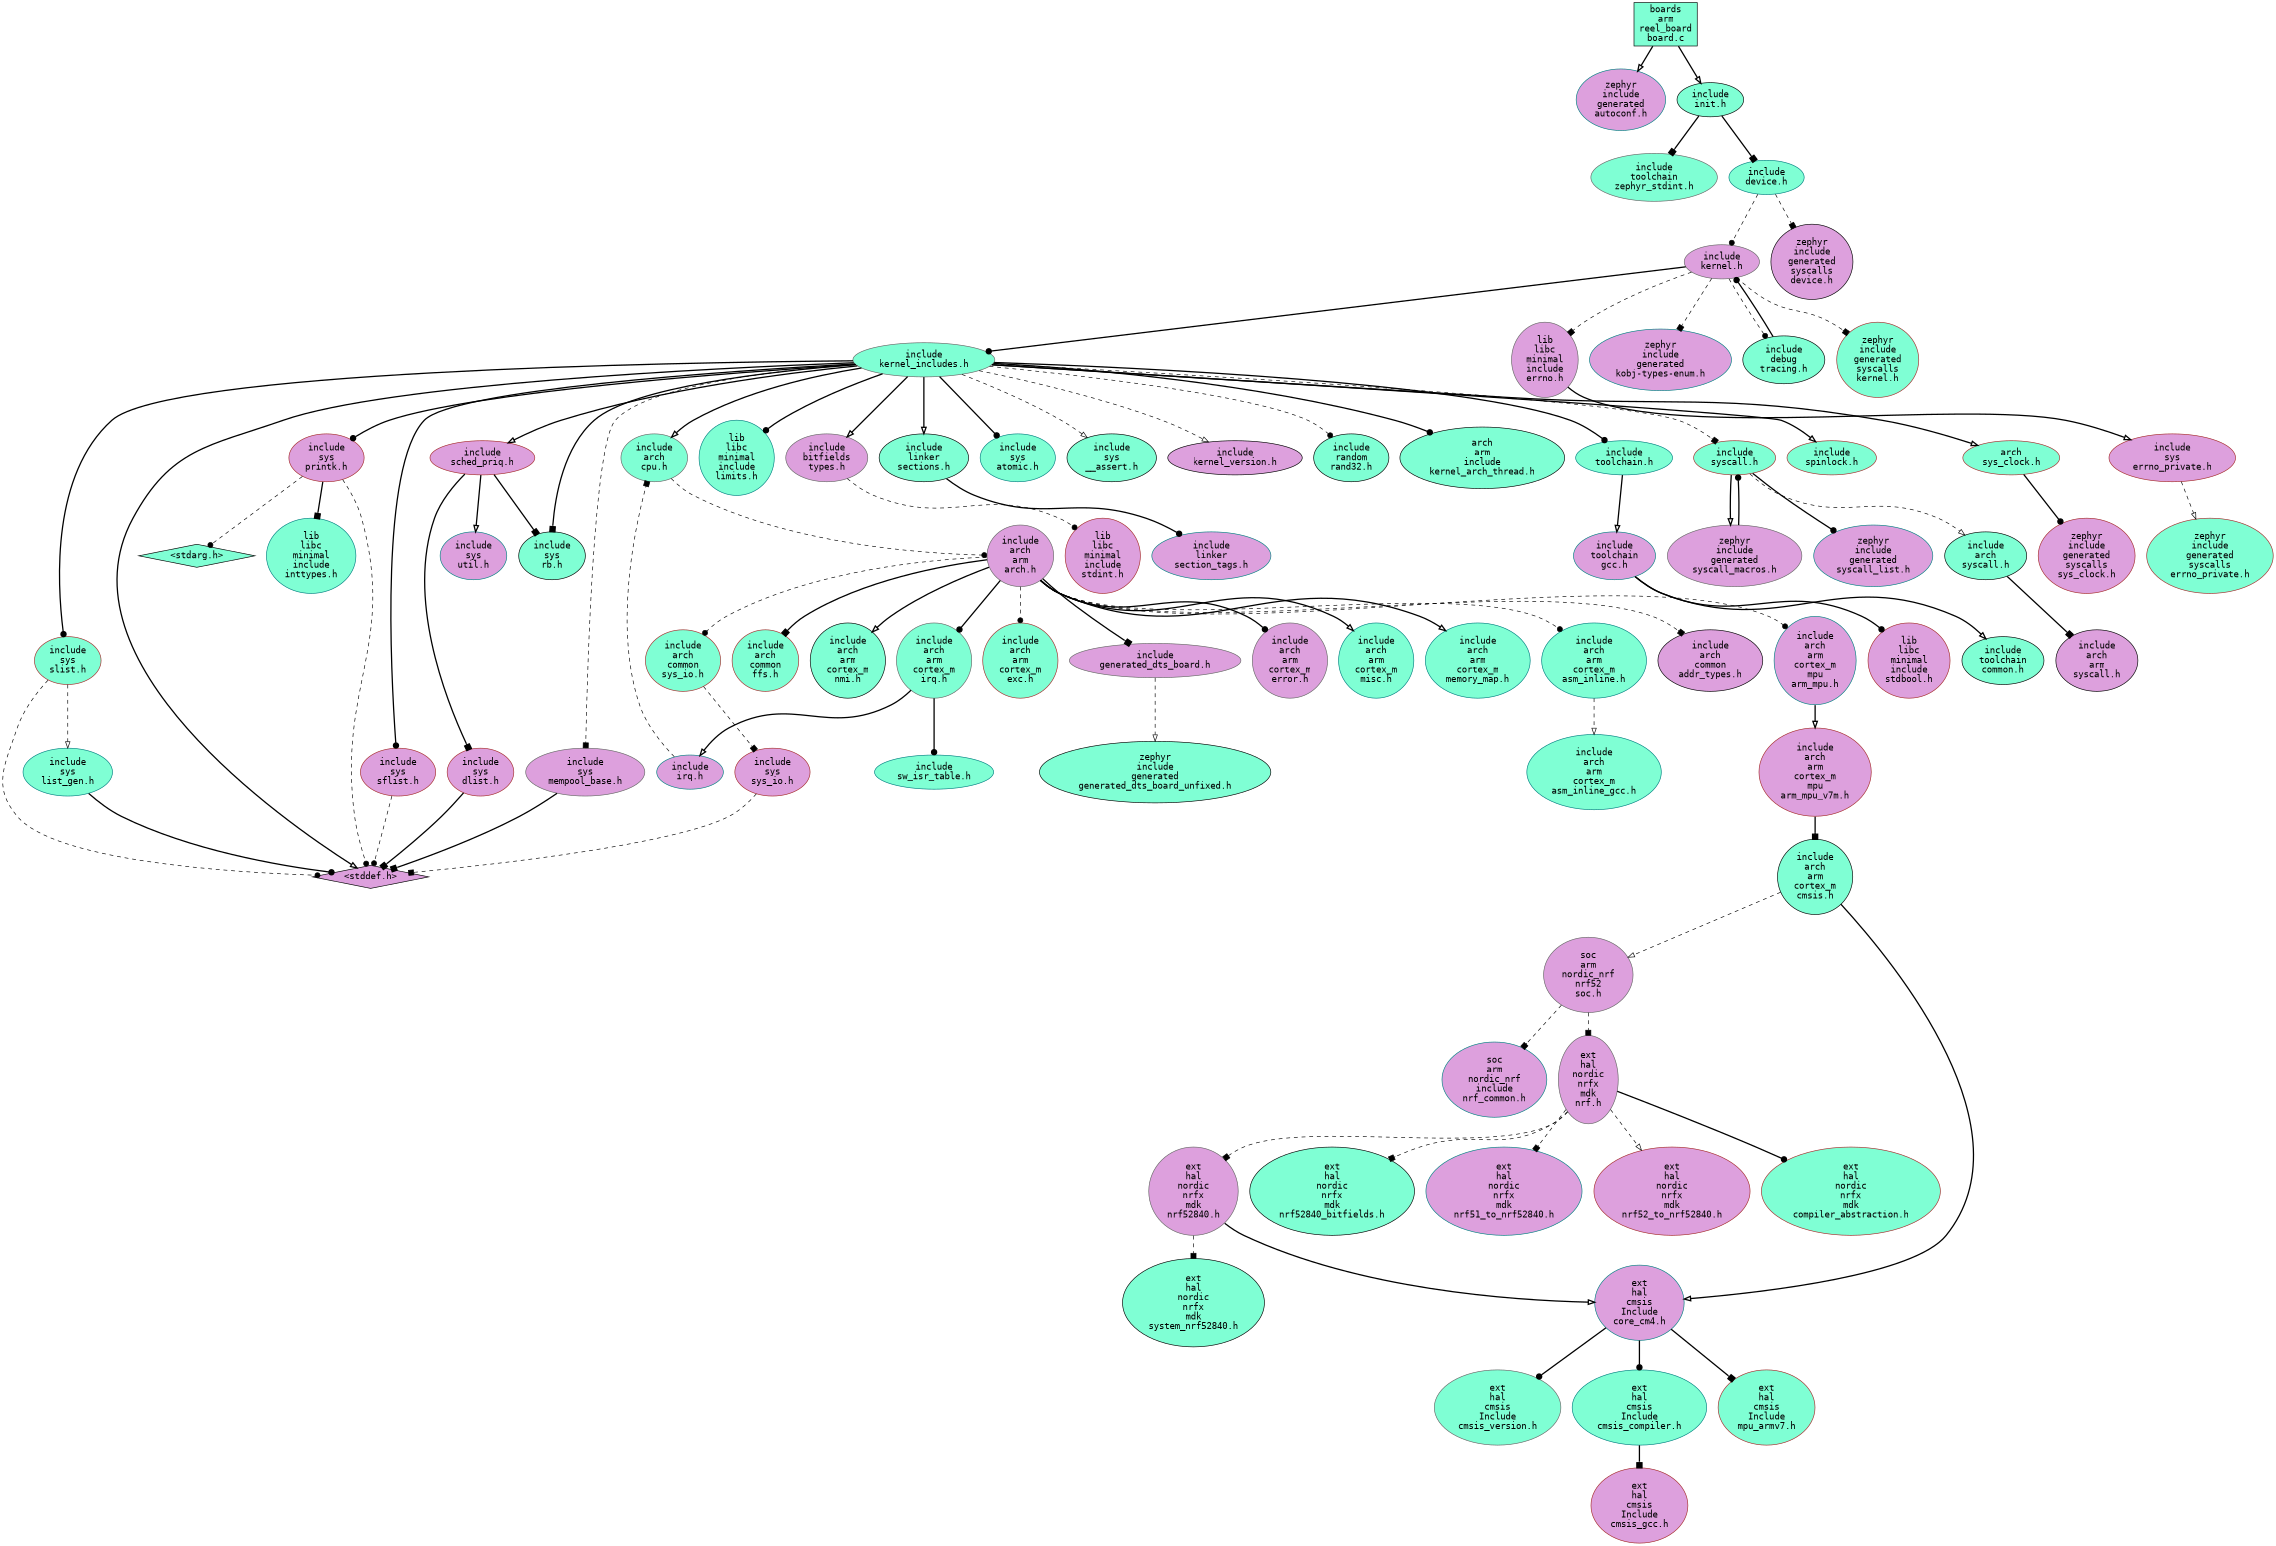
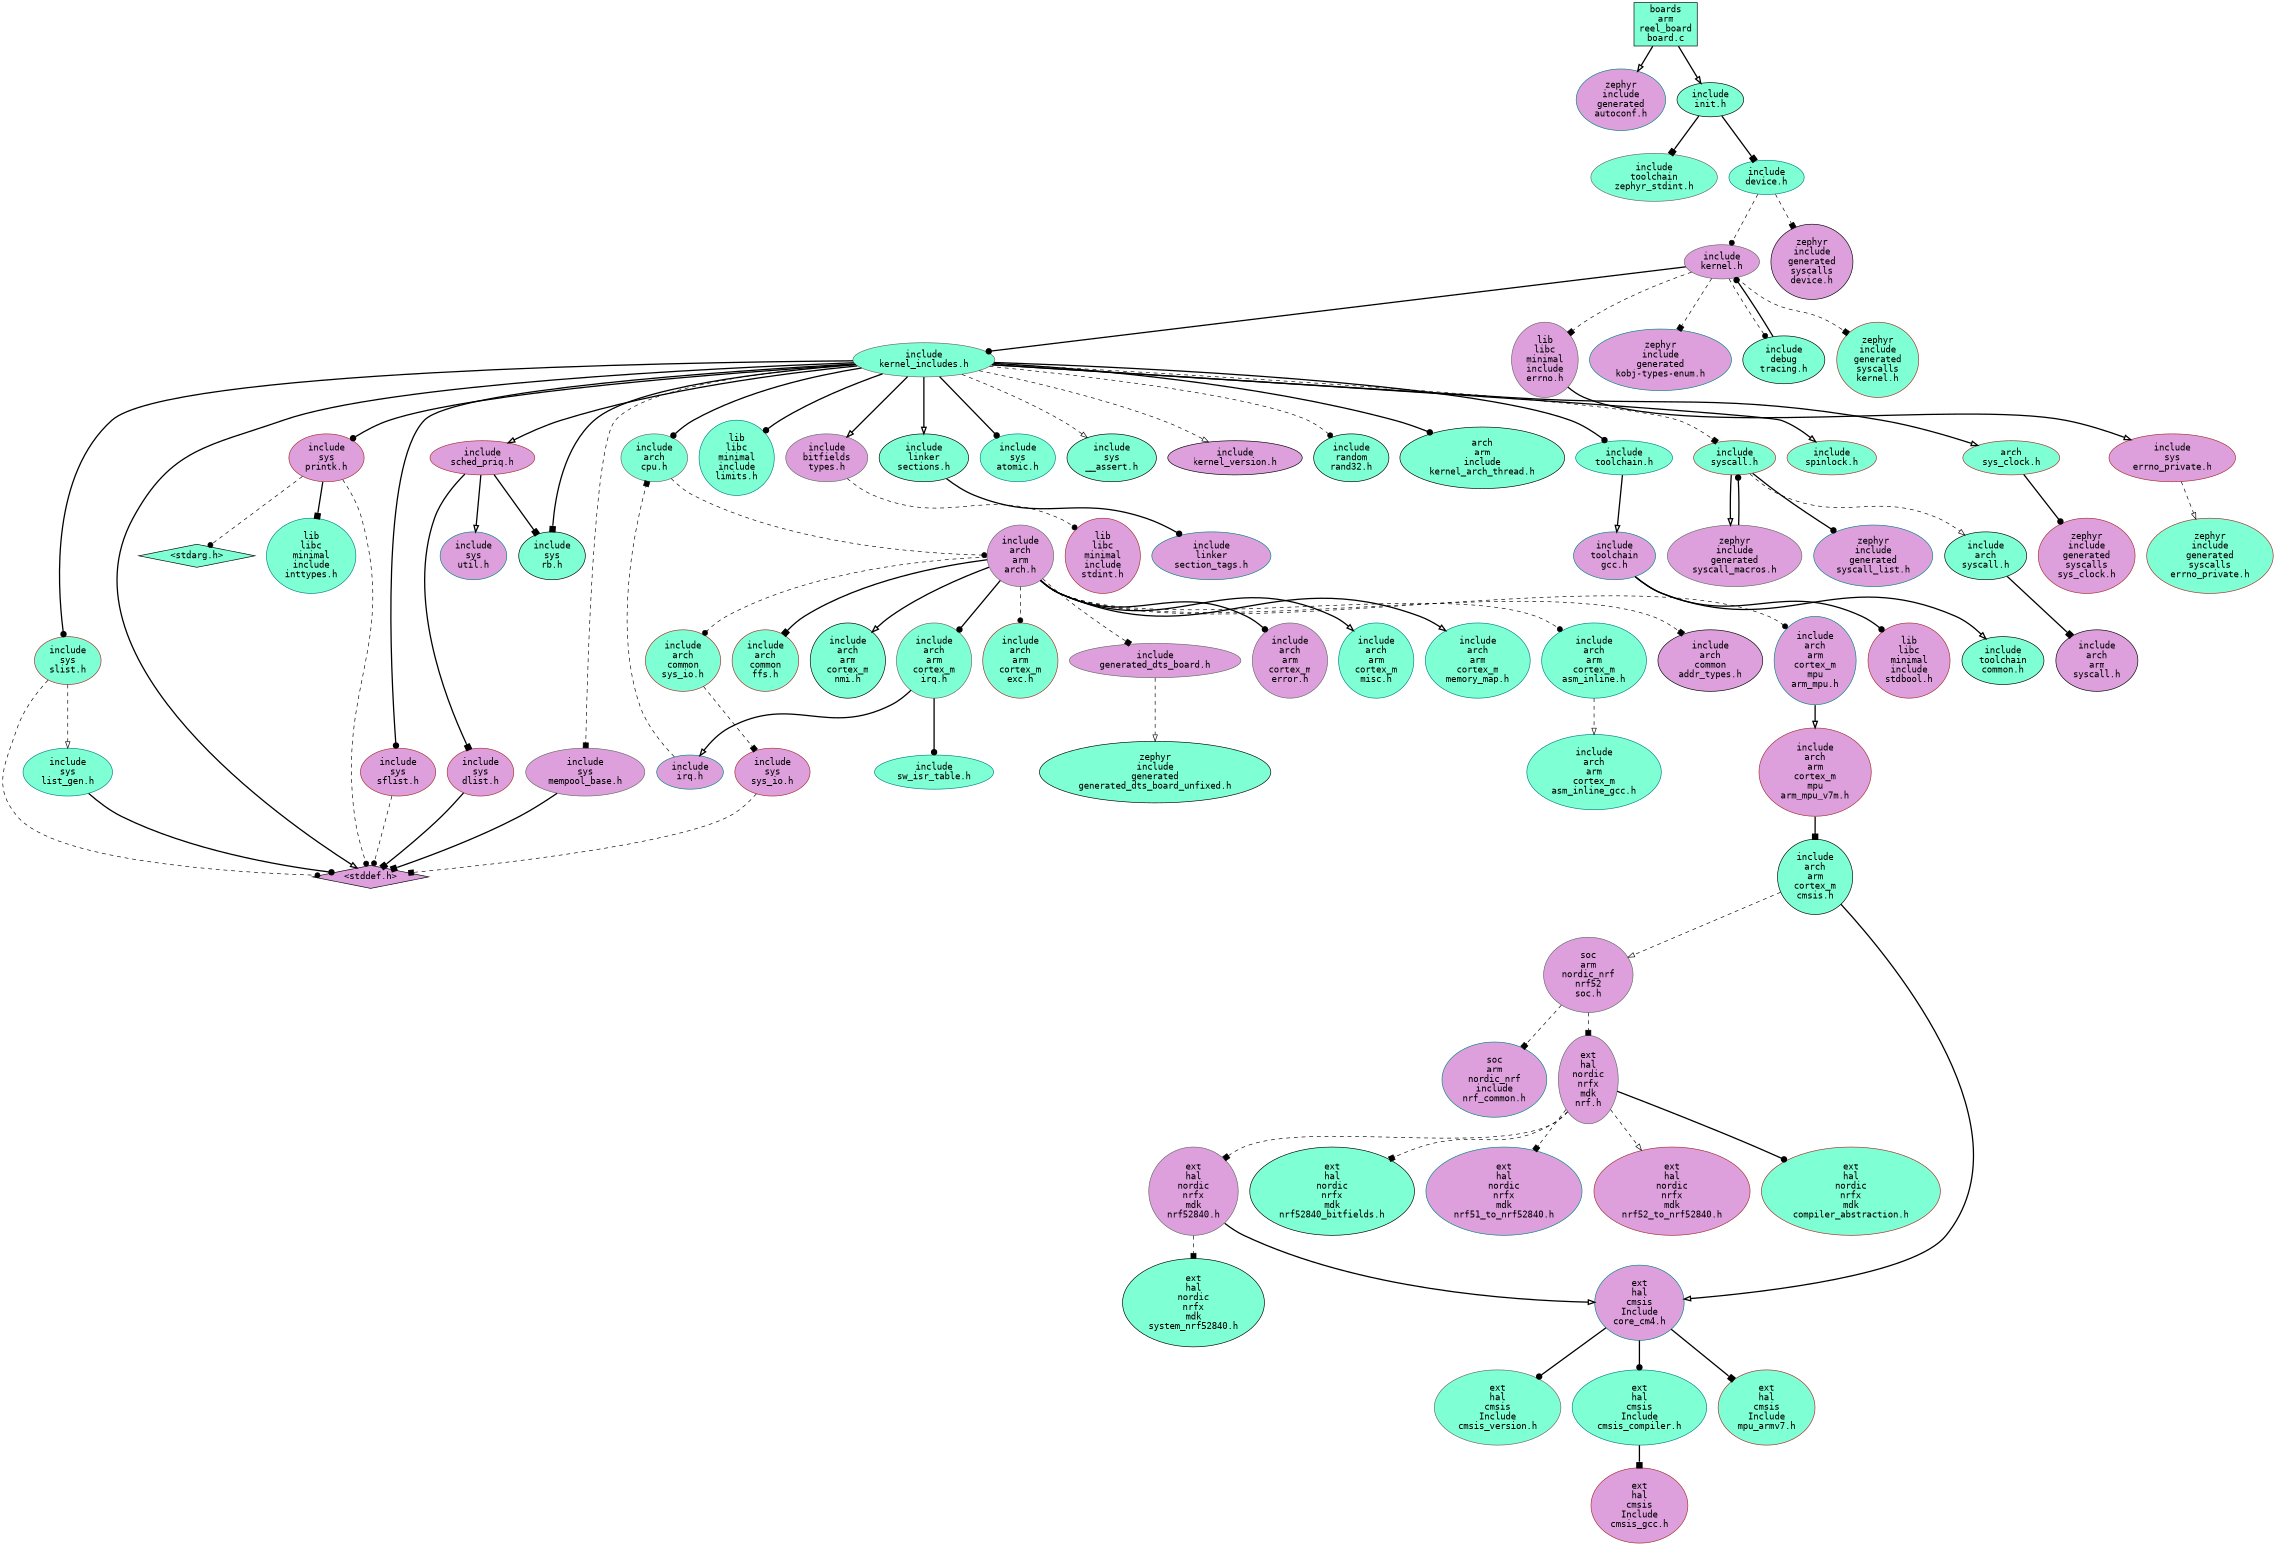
(765, 390) -> (765, 391)
(1082, 611) -> (1082, 611)
